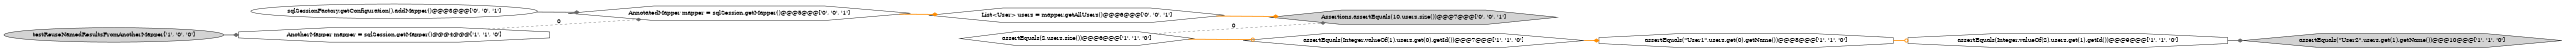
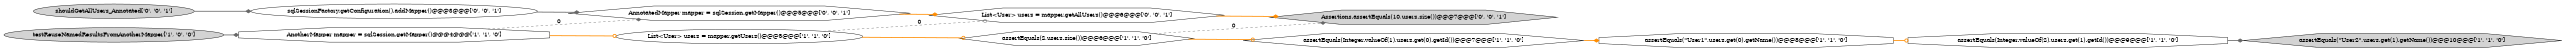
none -> (114, 11)
none -> (739, 37)
